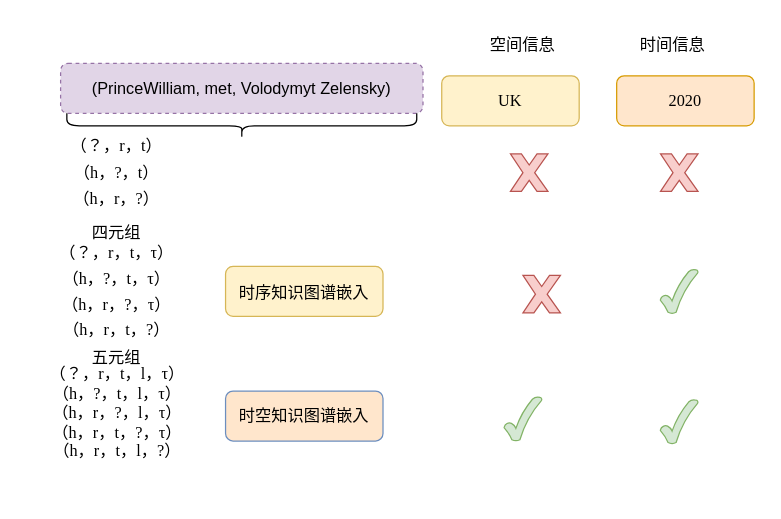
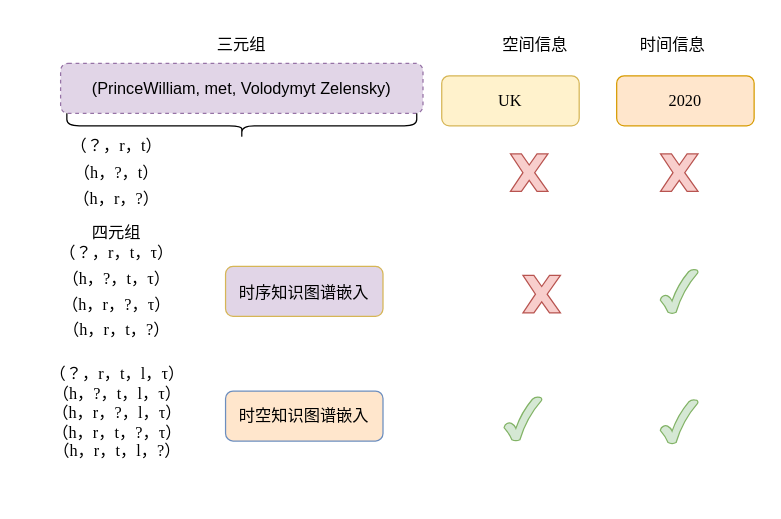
none -> (242, 44)
(523, 44) -> (536, 44)
(304, 291) -> (304, 291)
(117, 357) -> none
